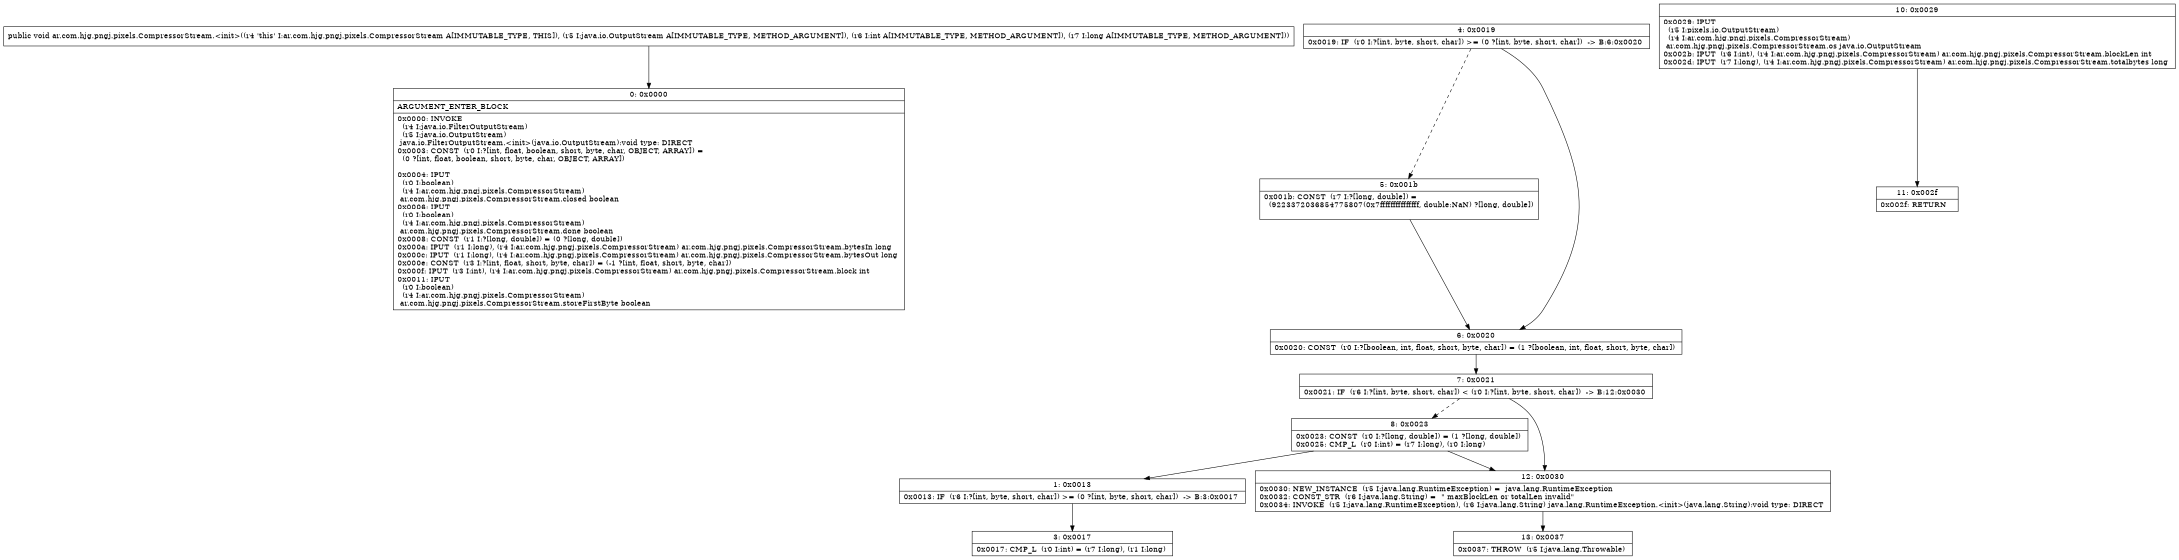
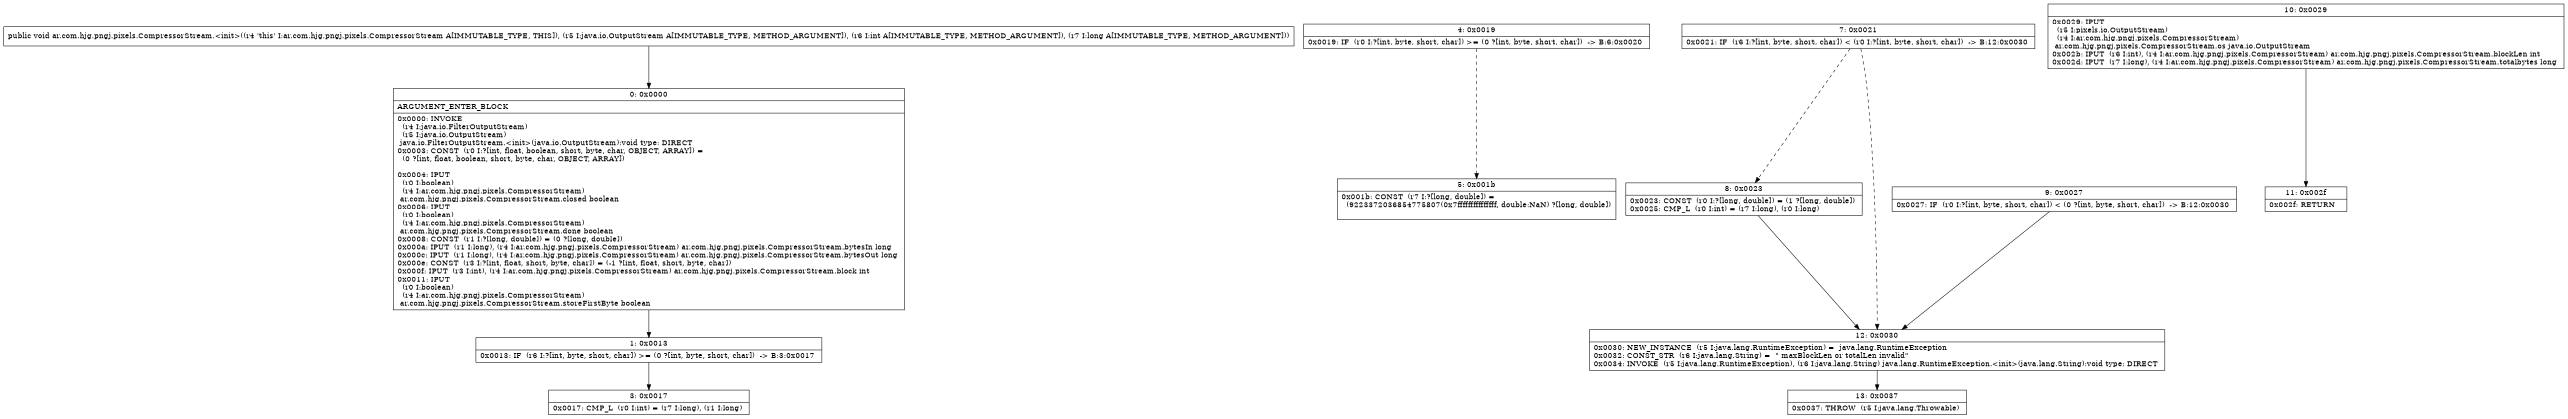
none -> (2064, 199)
(1476, 342) -> none
(1537, 426) -> (1874, 186)
(1232, 464) -> (649, 321)
